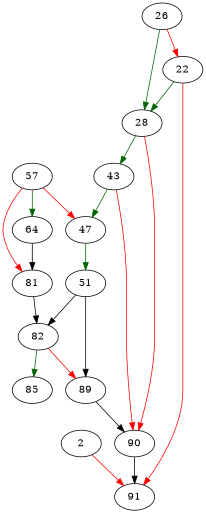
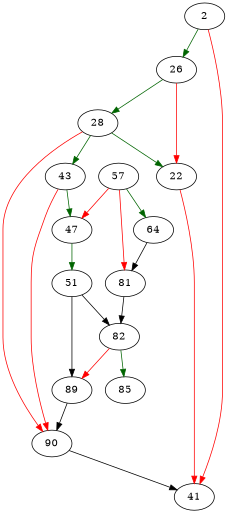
none -> (192, 40)
(165, 93) -> (134, 148)
(135, 497) -> (194, 497)
